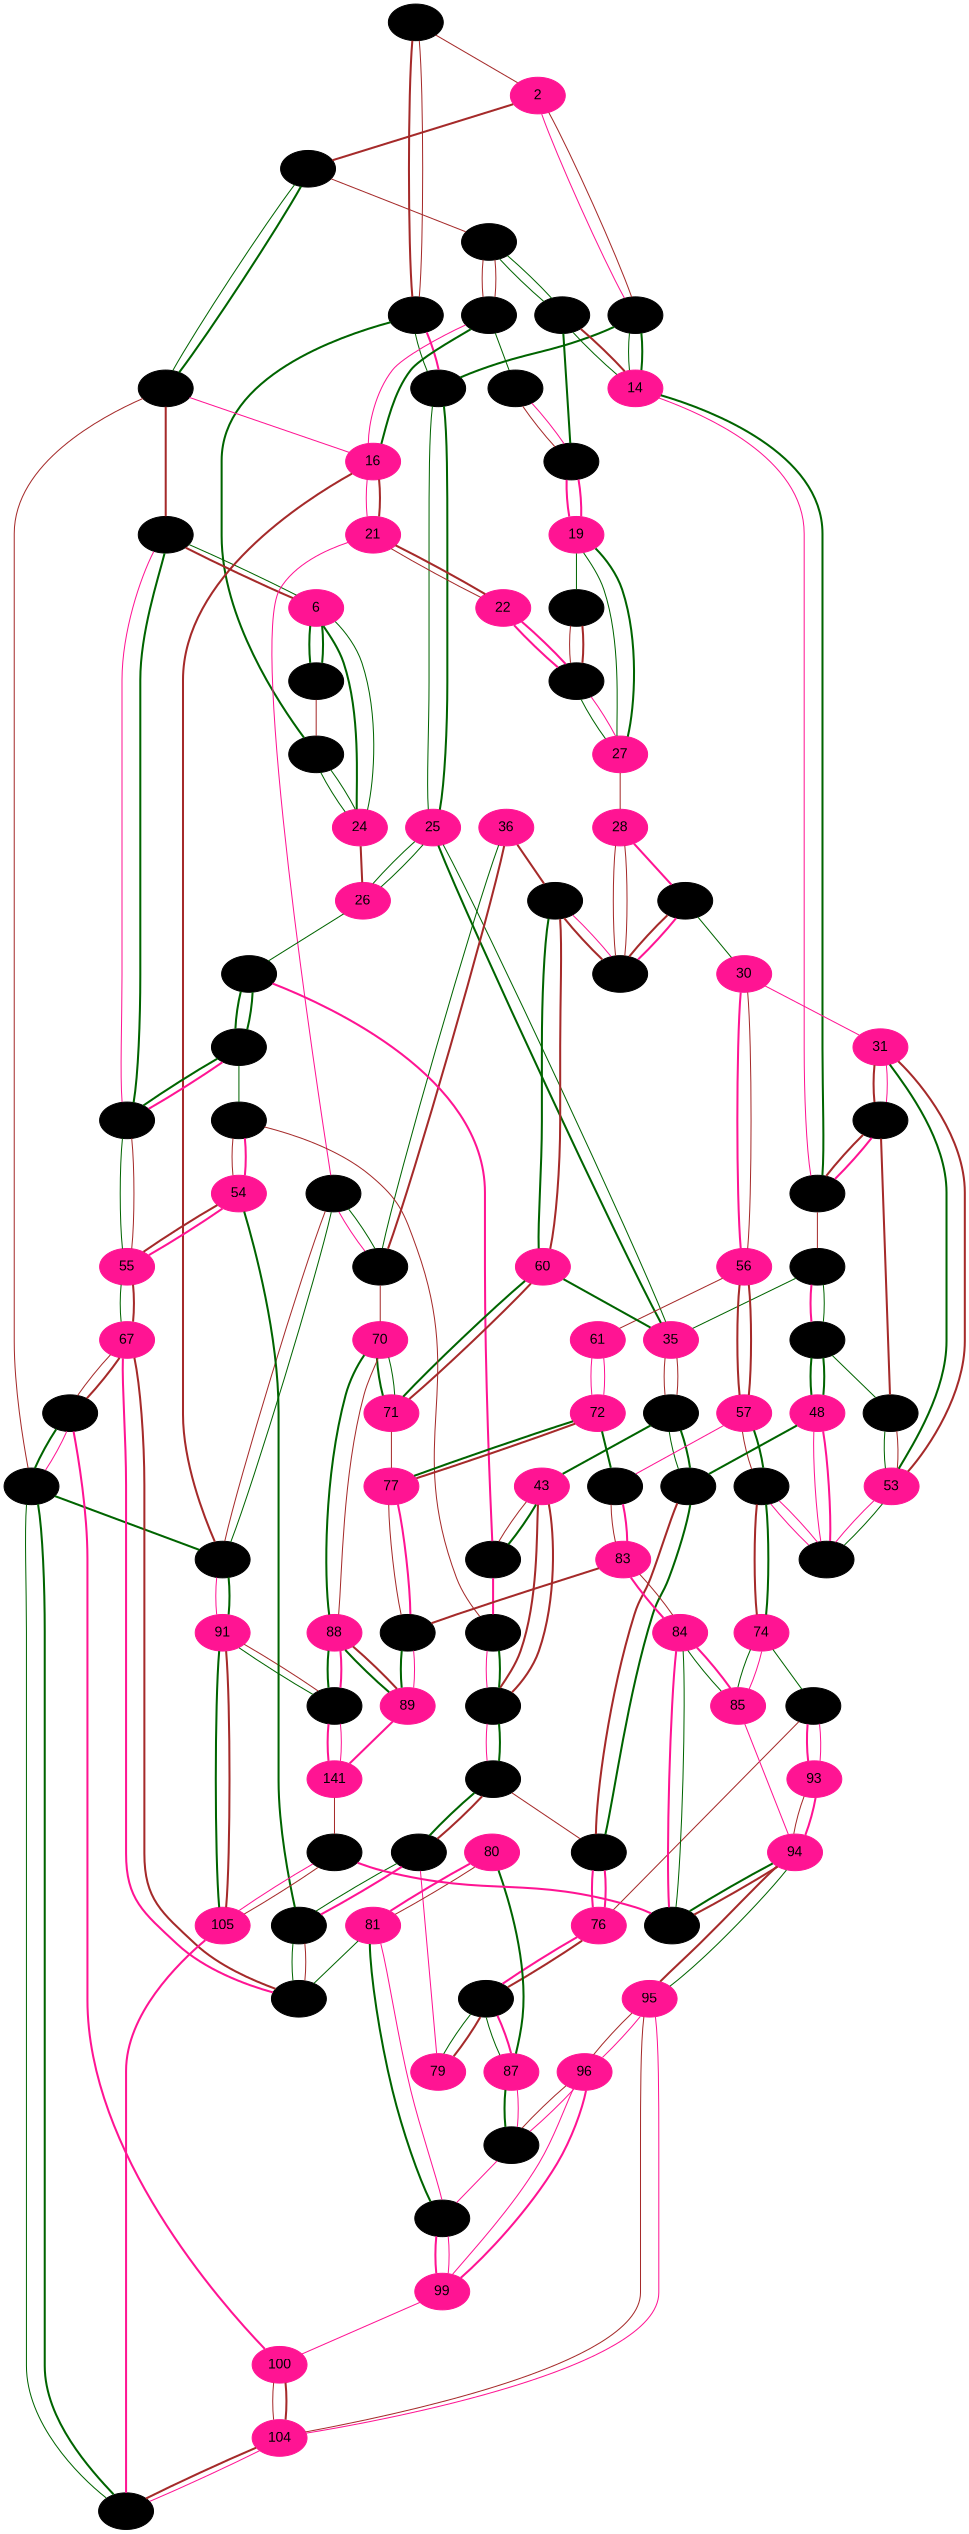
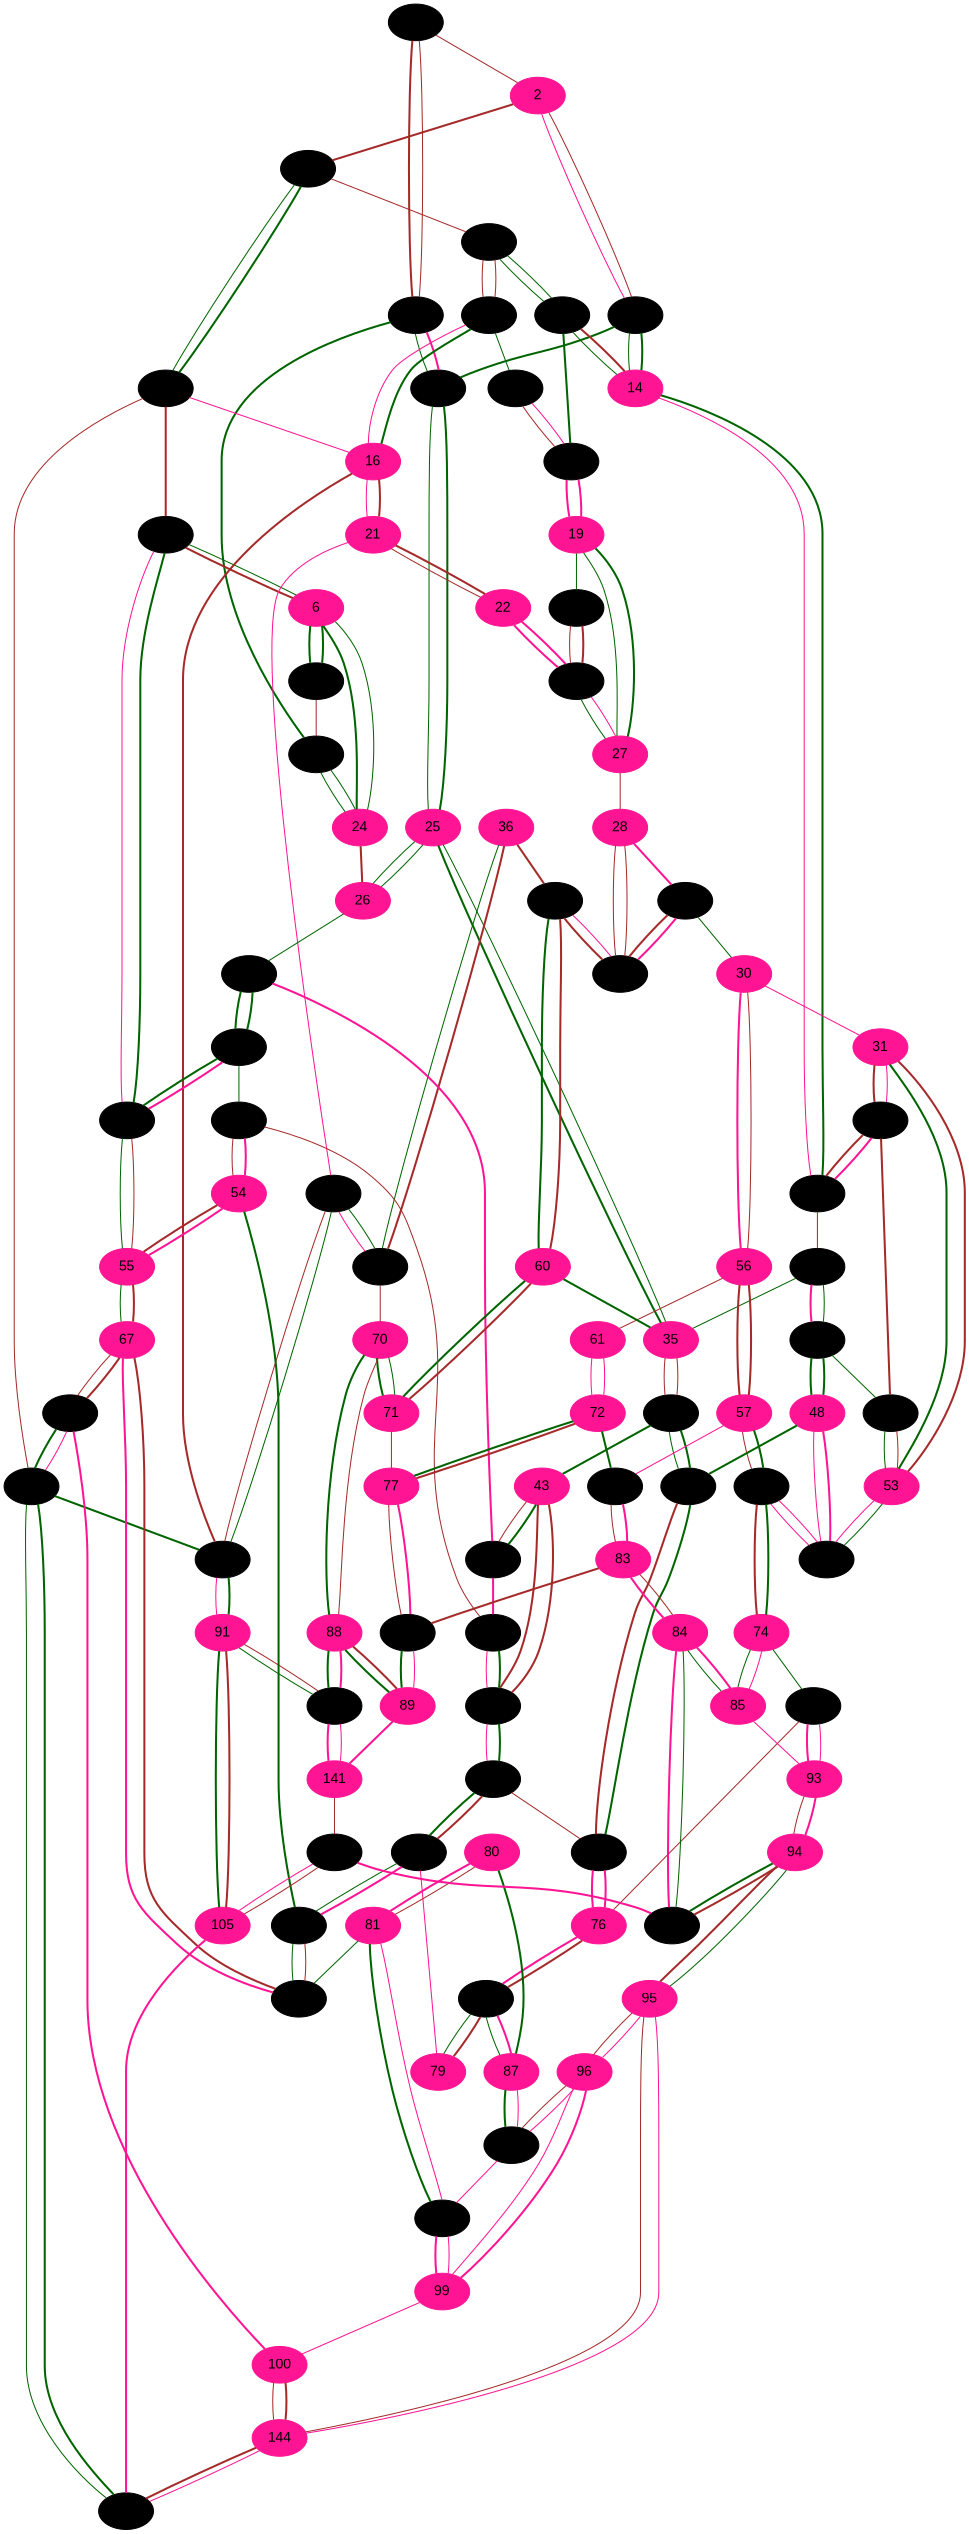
(767, 1779) -> (772, 1738)
(280, 2438) -> (280, 2438)
